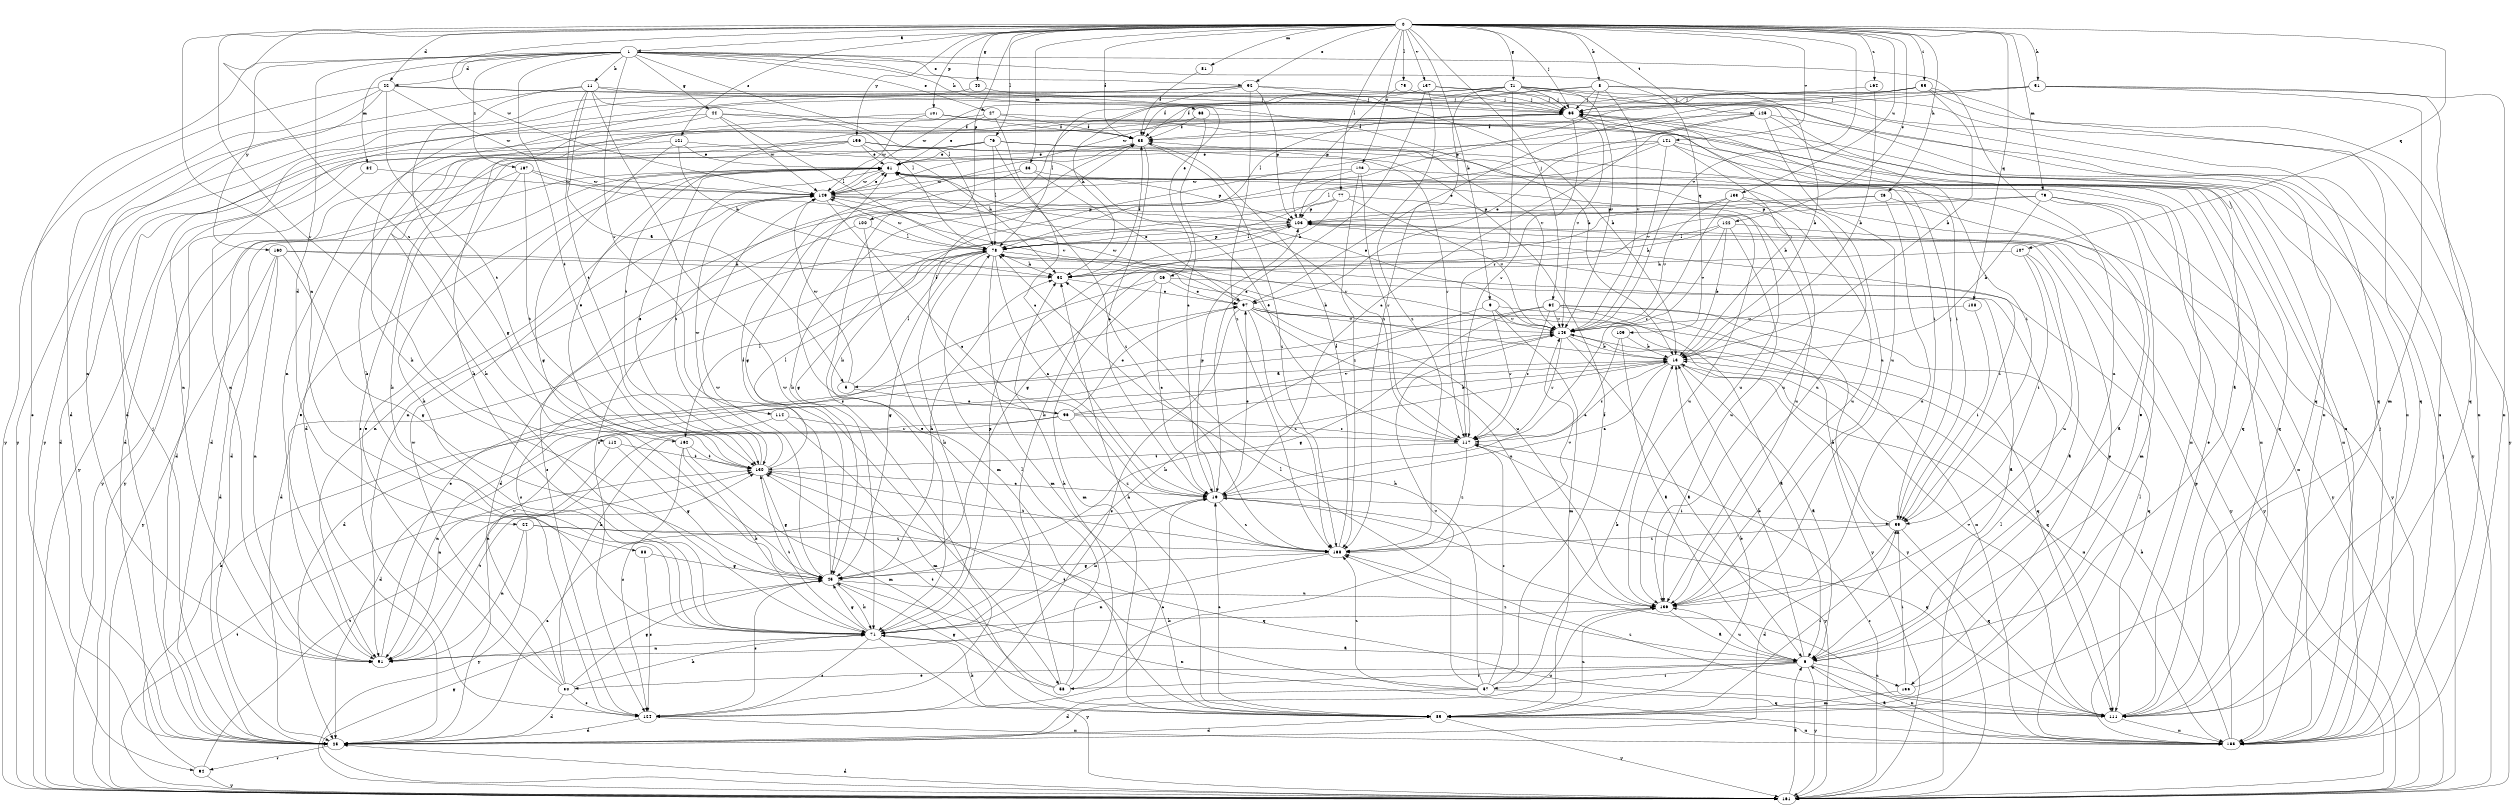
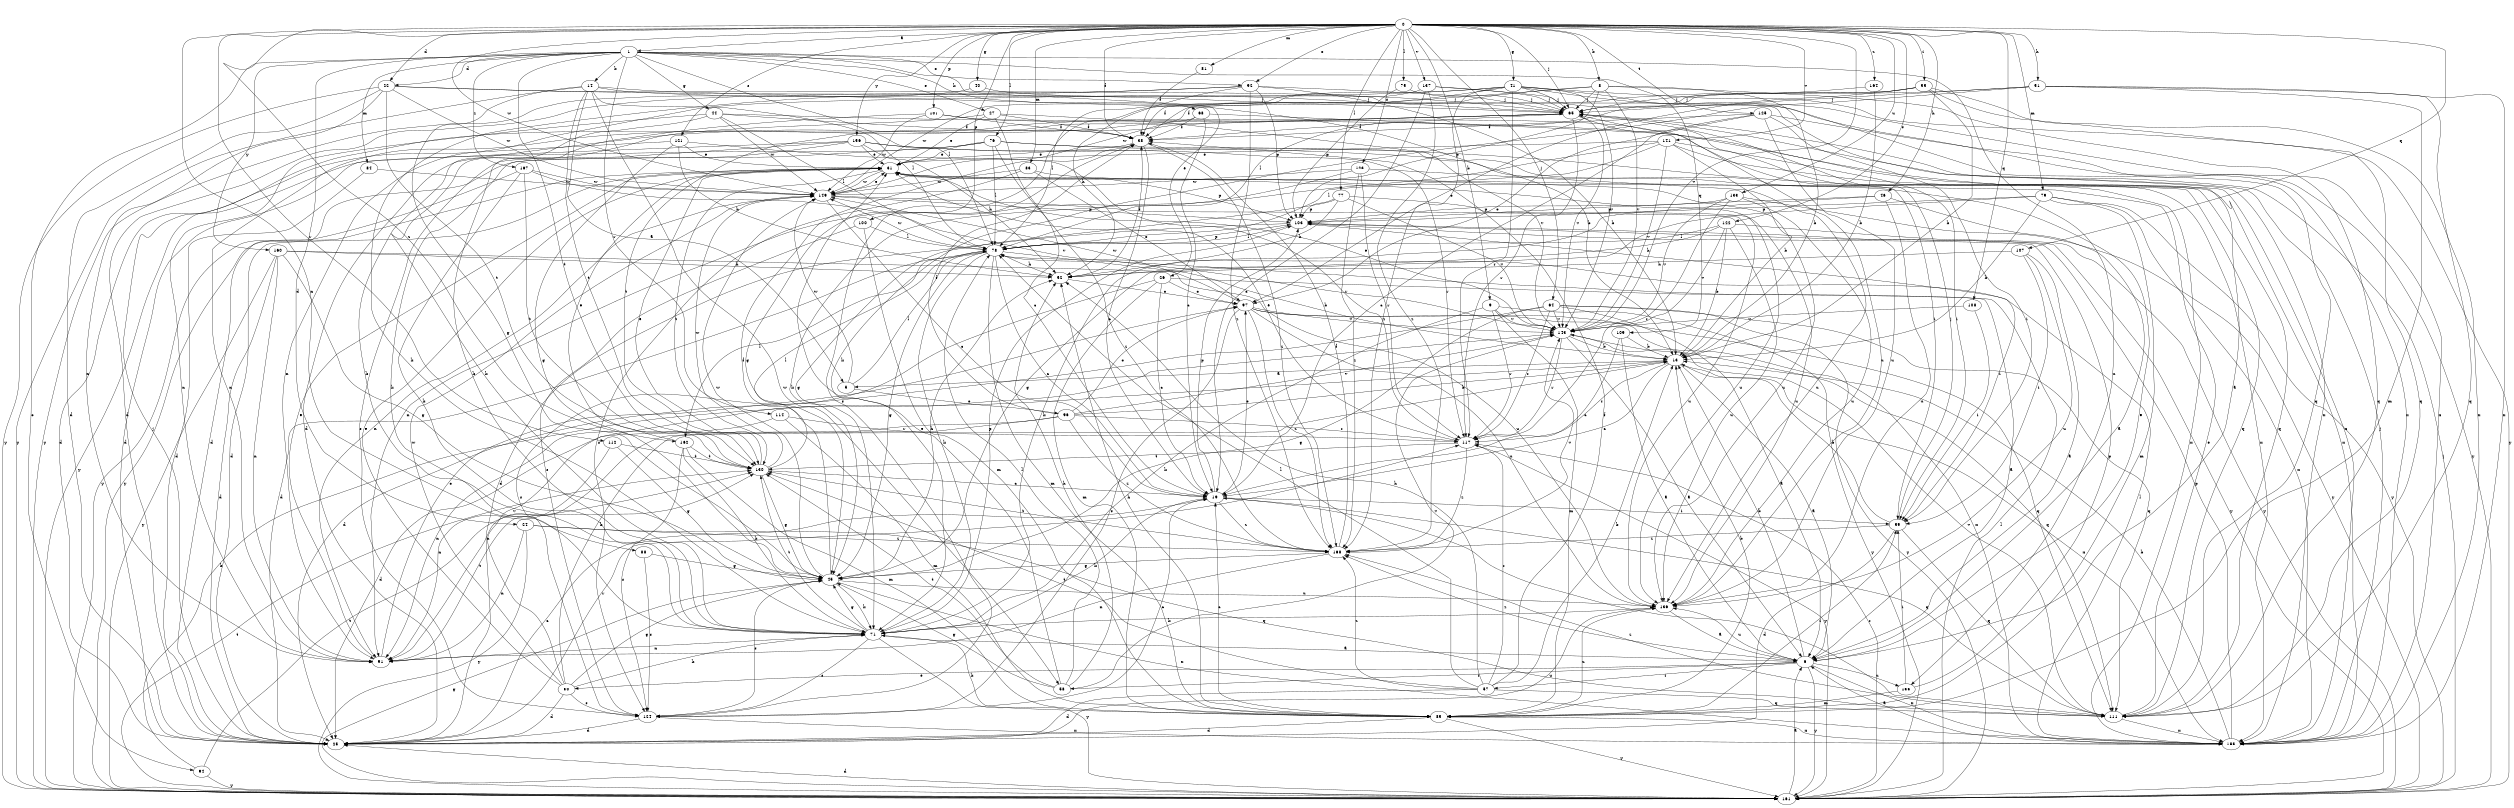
(590, 86) -> (590, 86)
(270, 758) -> (857, 535)
